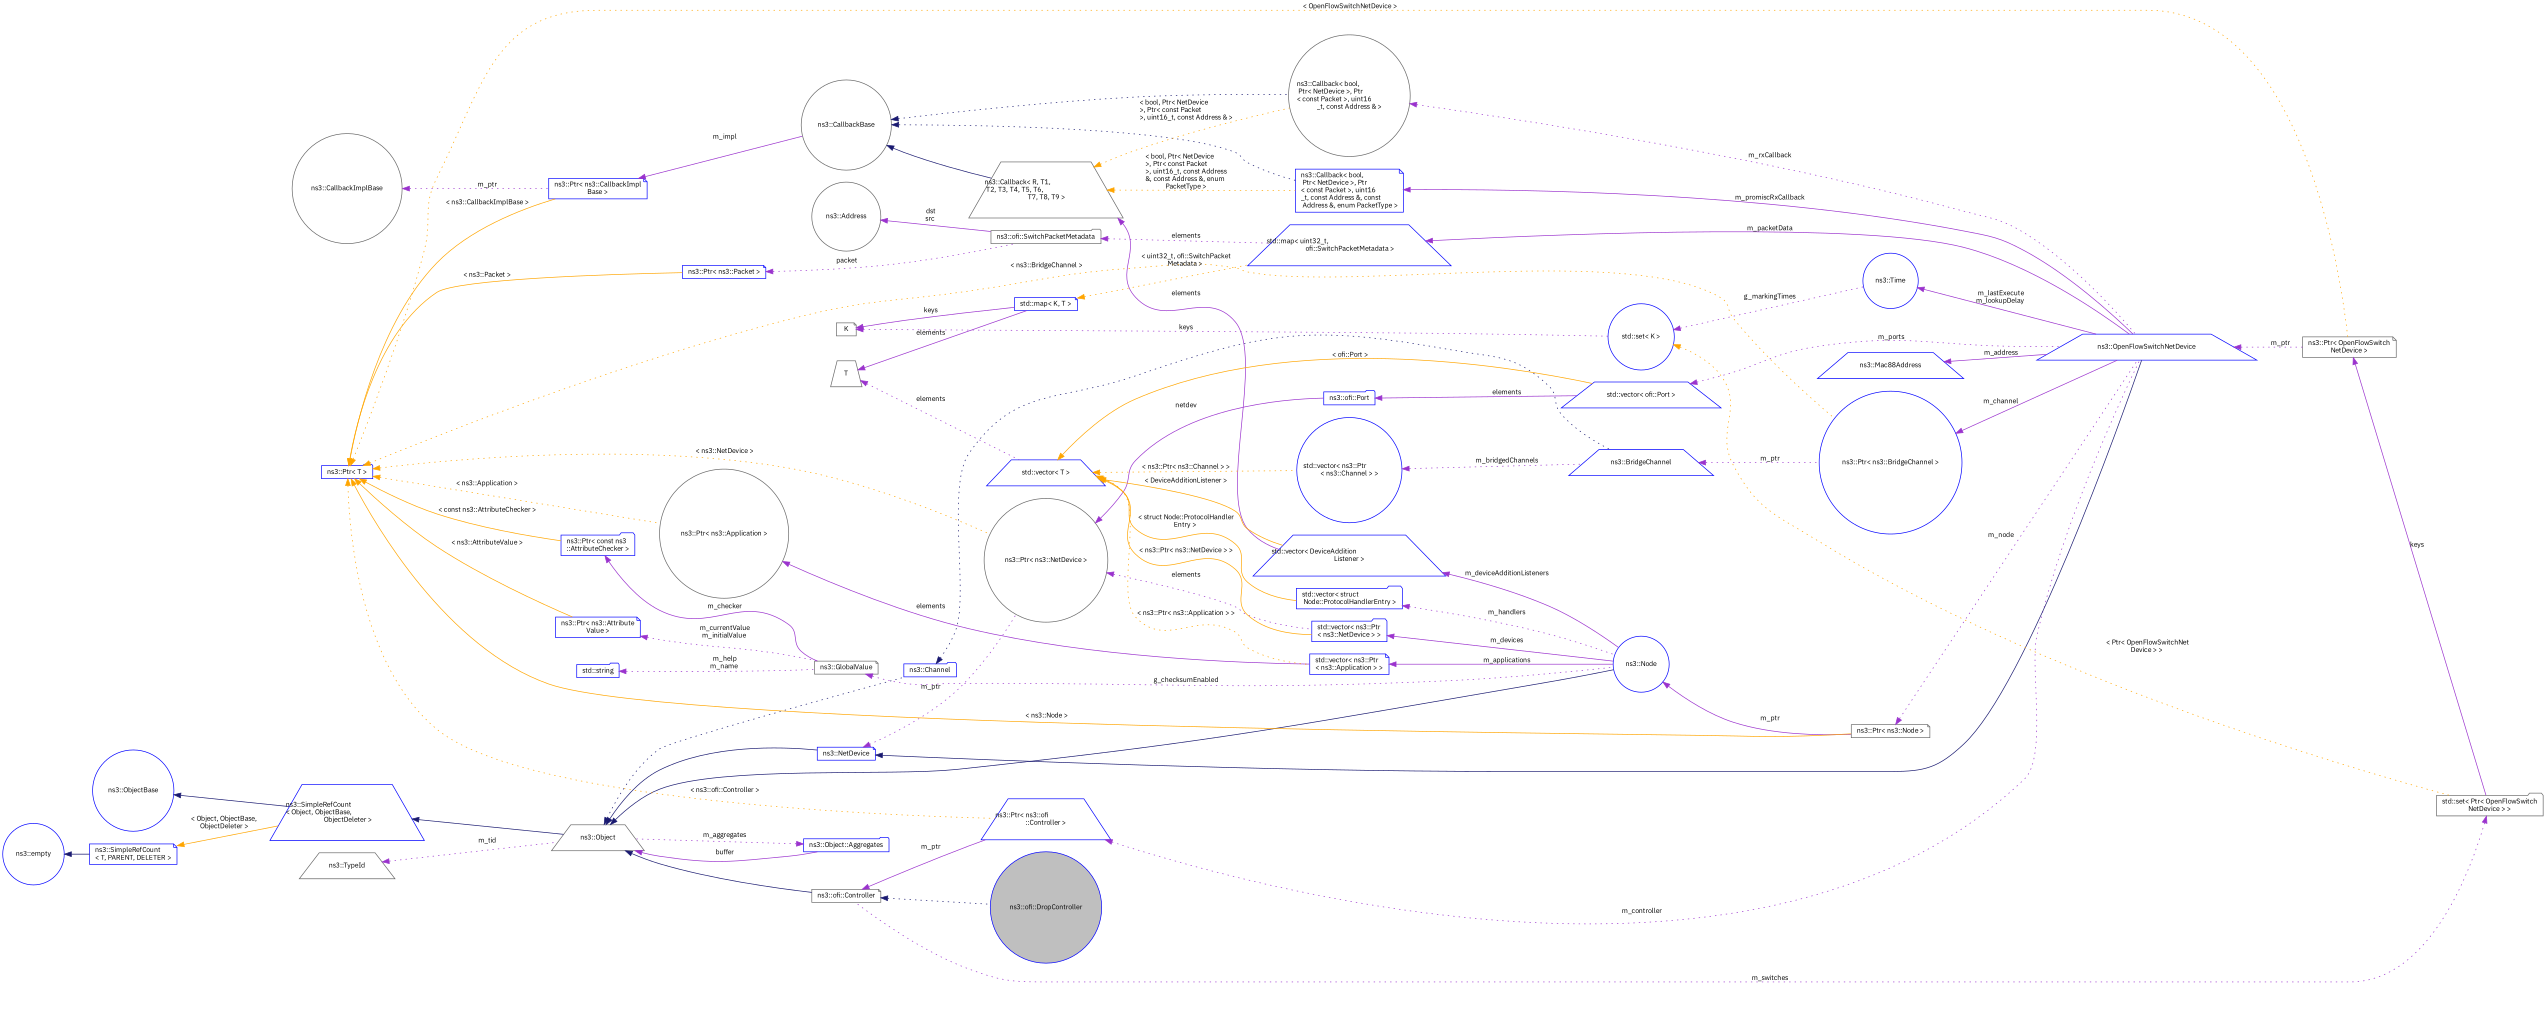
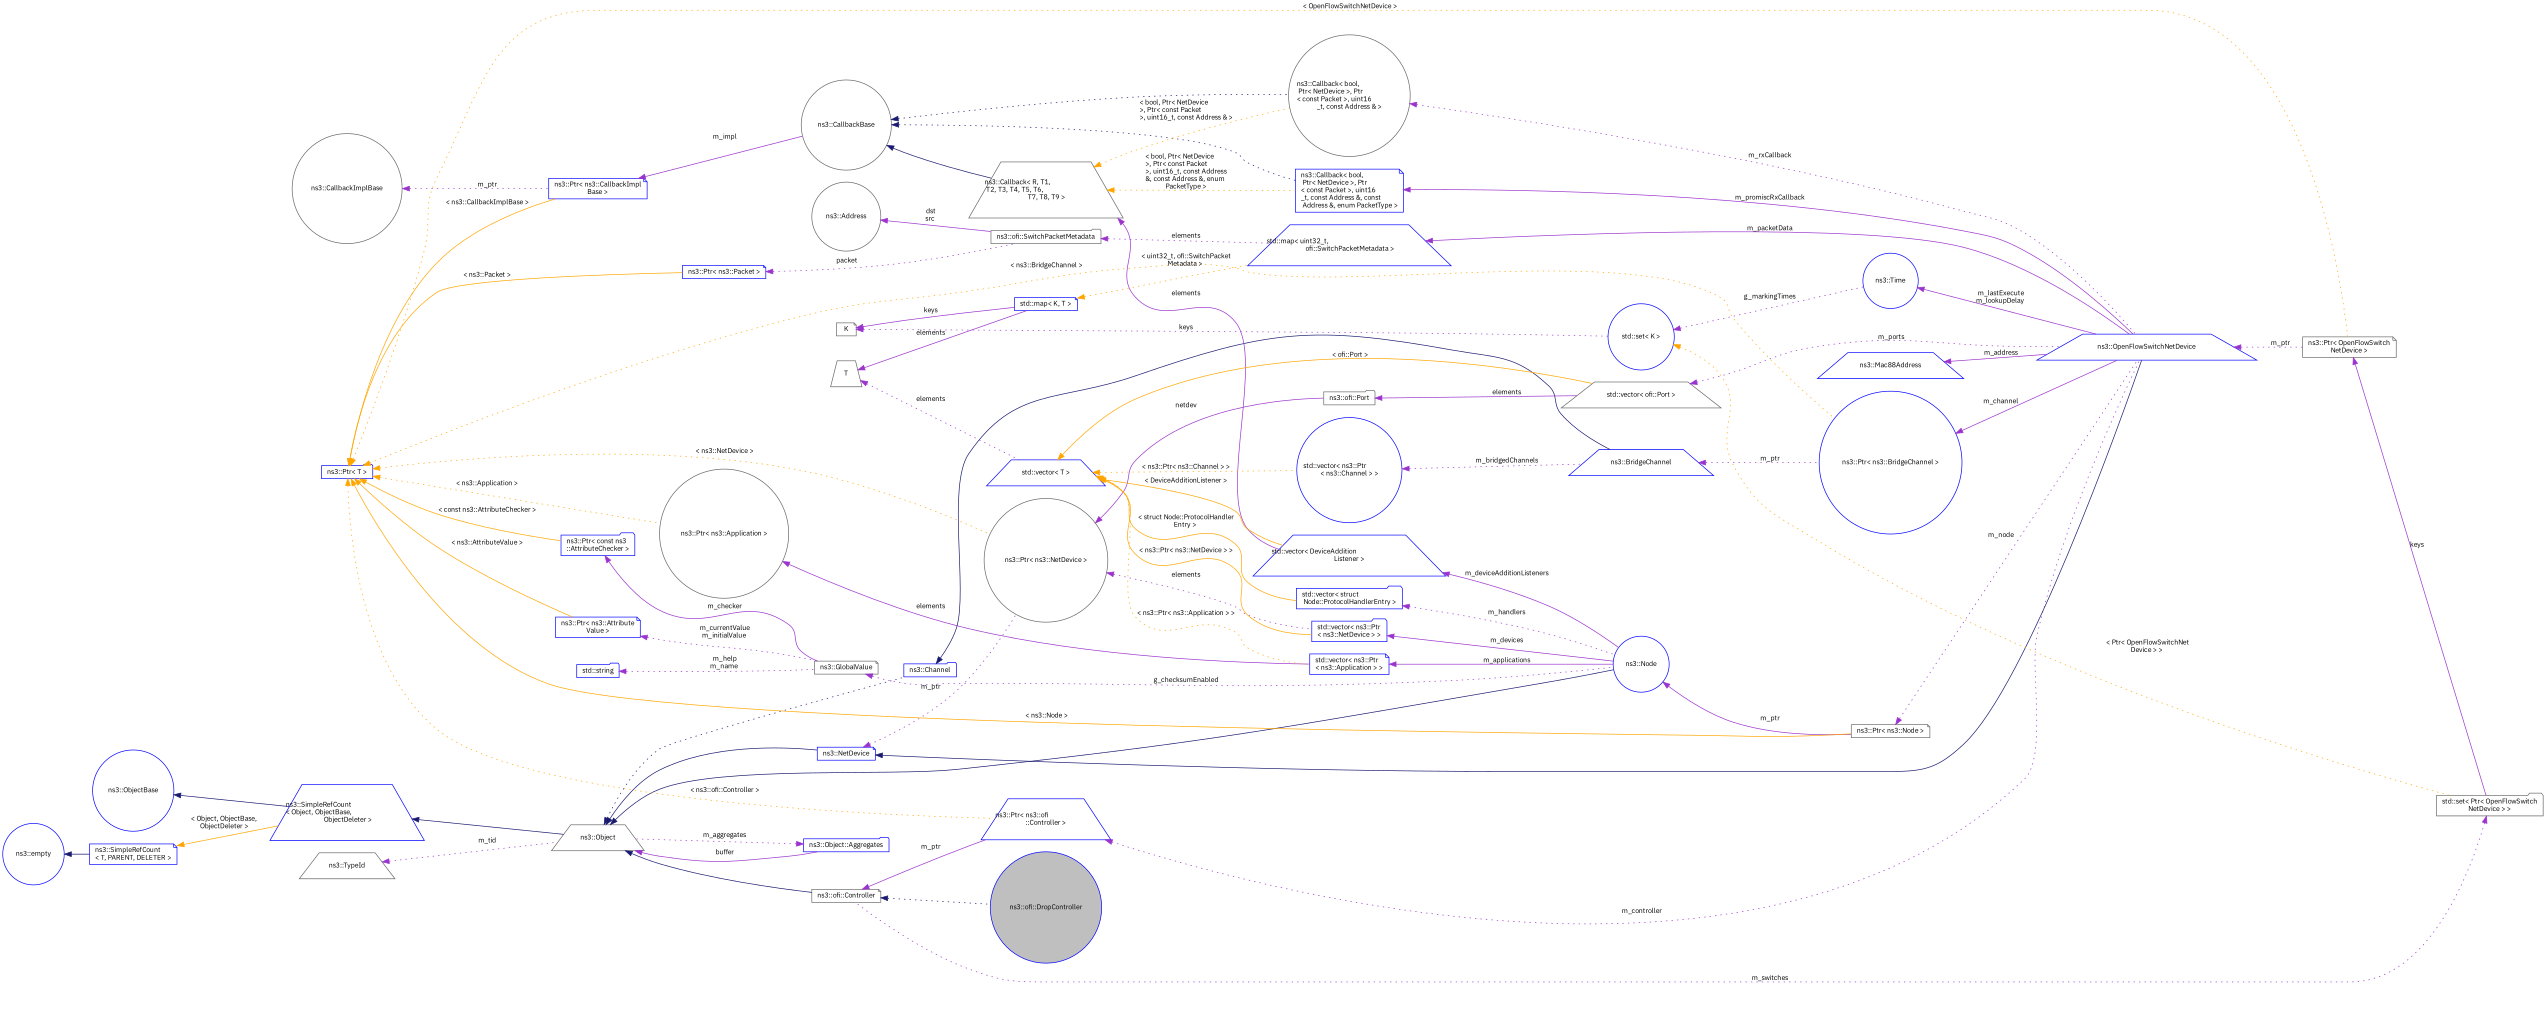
(1193, 357) -> (1193, 357)
(1641, 395) -> (1641, 395)
(1349, 398) -> (1349, 398)
